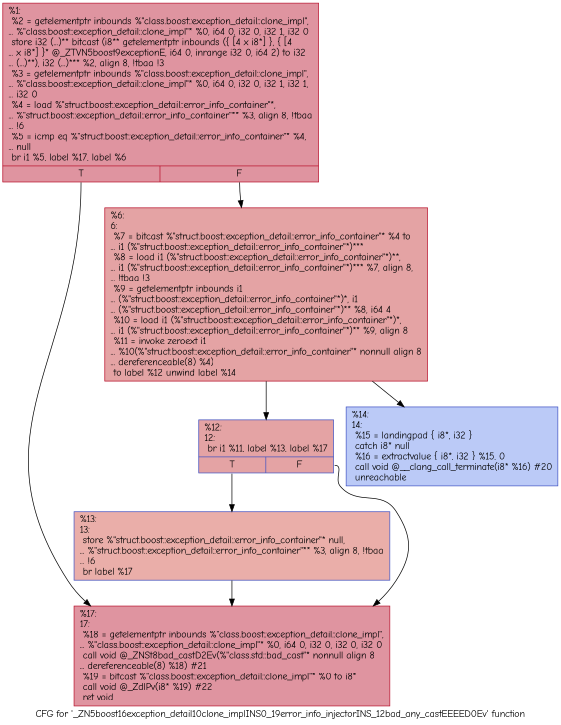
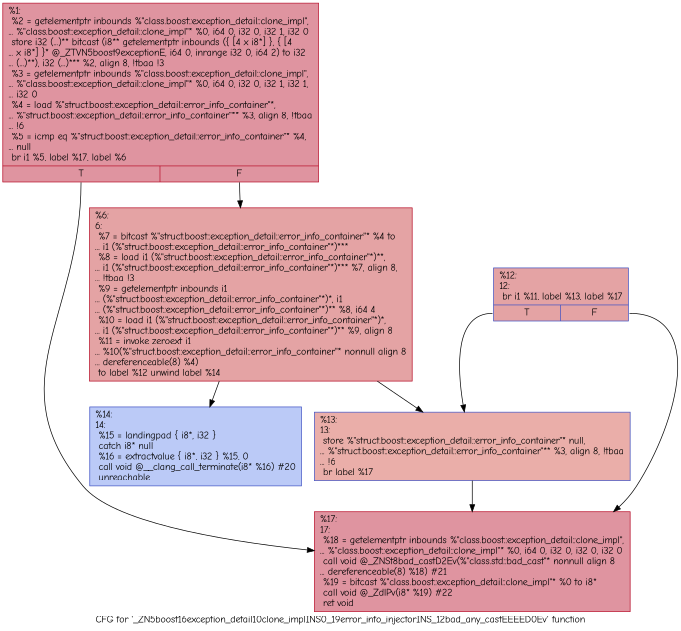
(266, 397) -> (397, 395)
